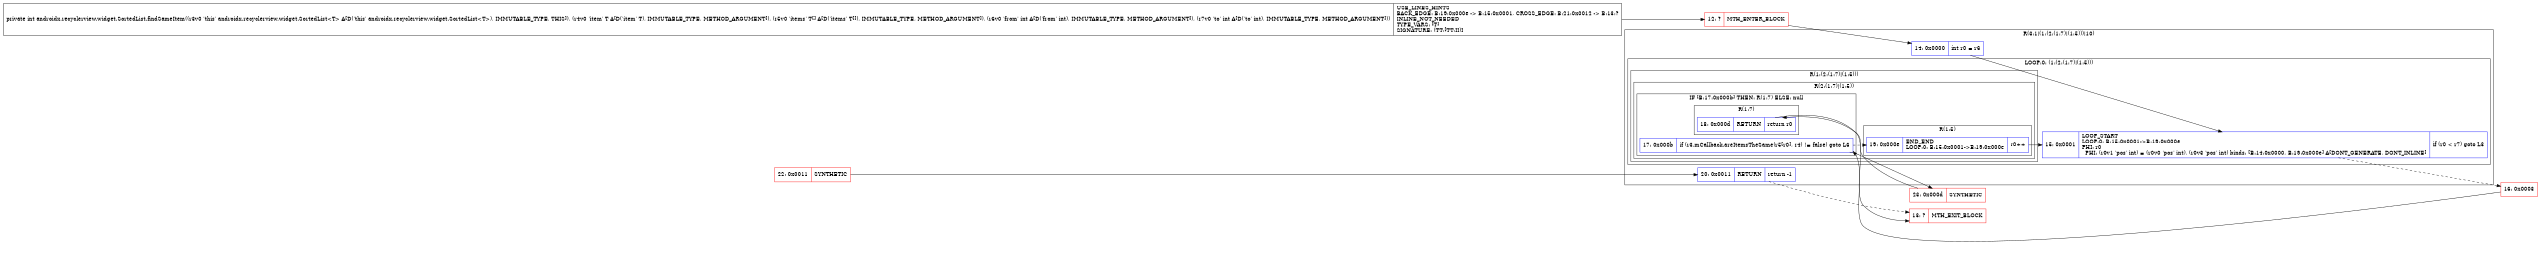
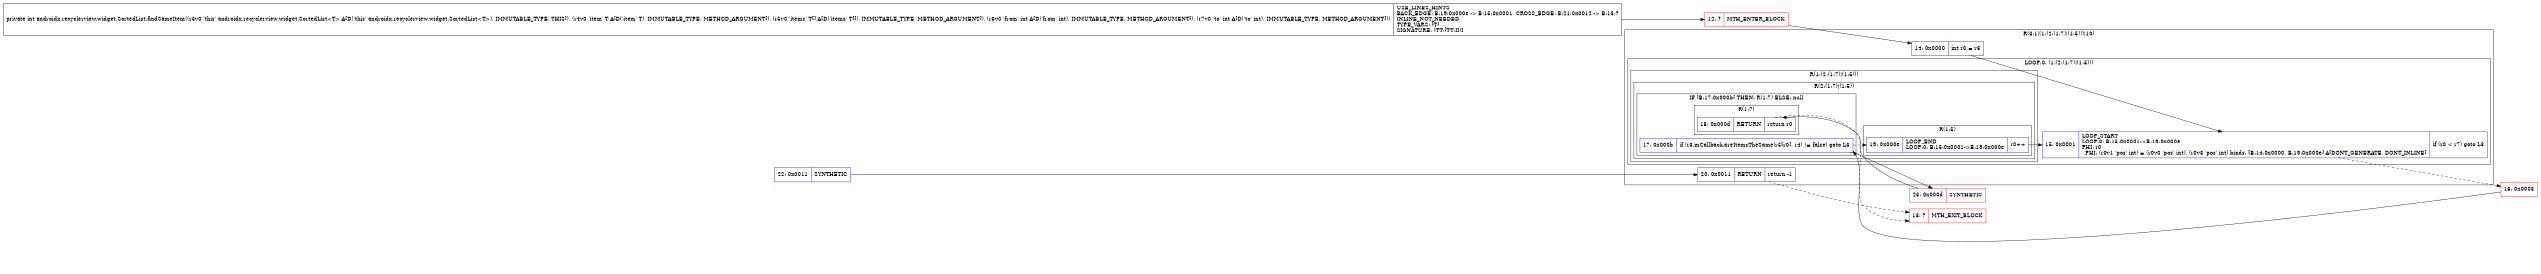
(1920, 142) -> (1921, 142)
(1861, 149) -> (1861, 149)
(813, 175) -> (813, 175)
